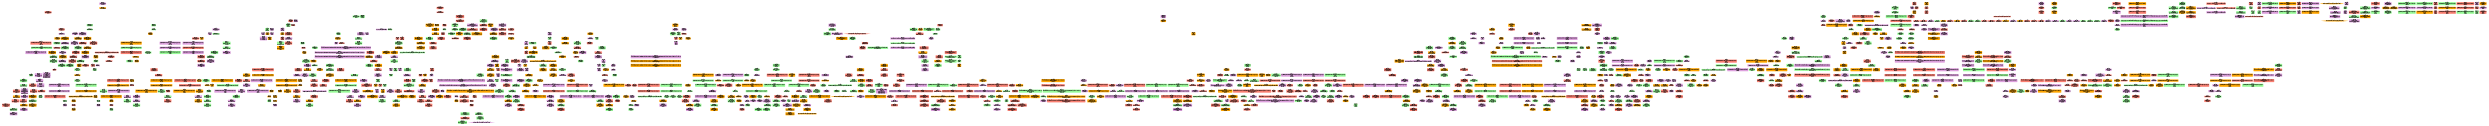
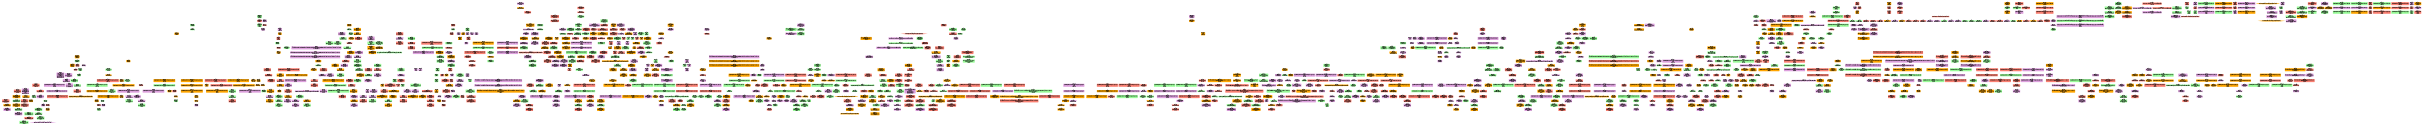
none -> (1700, 109)
